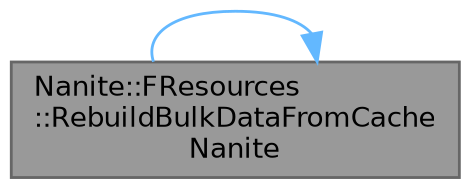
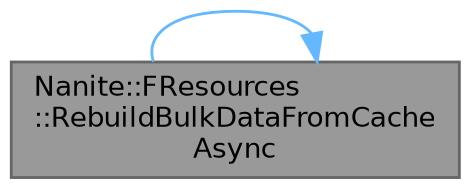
(235, 120) -> (235, 120)
